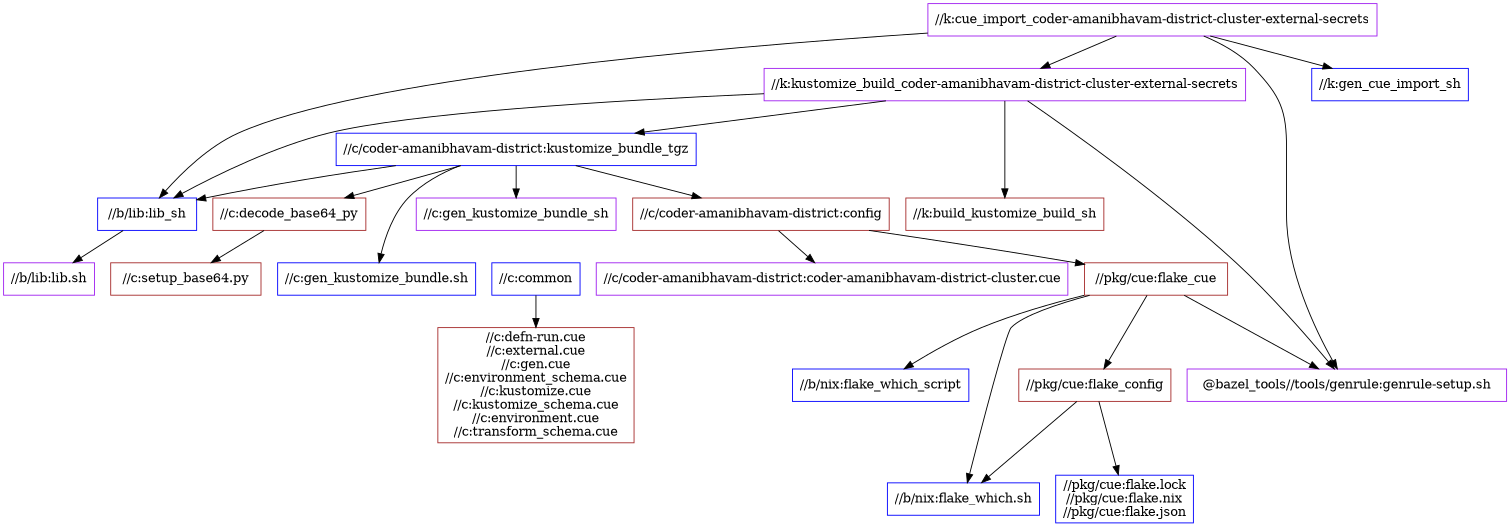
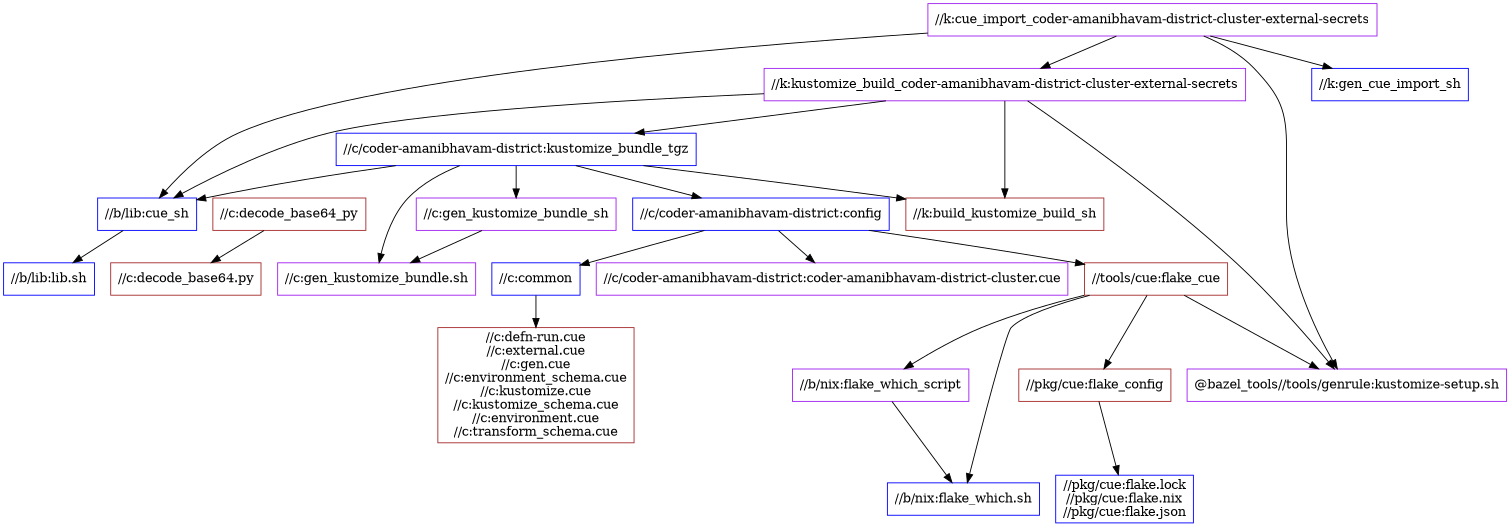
(407, 181) -> (770, 181)
(147, 214) -> (147, 214)
(761, 214) -> (761, 214)
none -> (451, 245)
none -> (647, 246)
(49, 279) -> (49, 279)
(186, 279) -> (186, 279)
(377, 279) -> (377, 279)
(1156, 279) -> (1156, 279)
(881, 385) -> (881, 385)
(1347, 385) -> (1347, 385)
(1033, 439) -> (919, 438)
